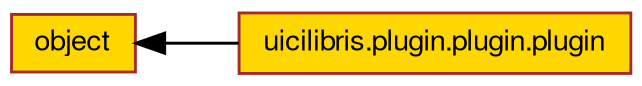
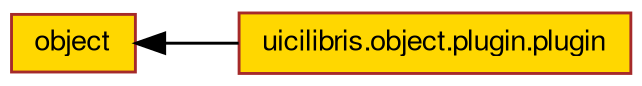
(435, 43) -> (435, 43)
